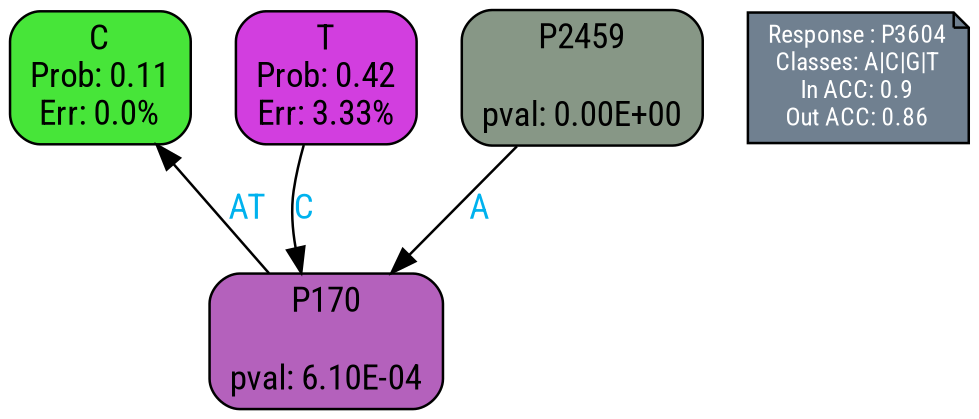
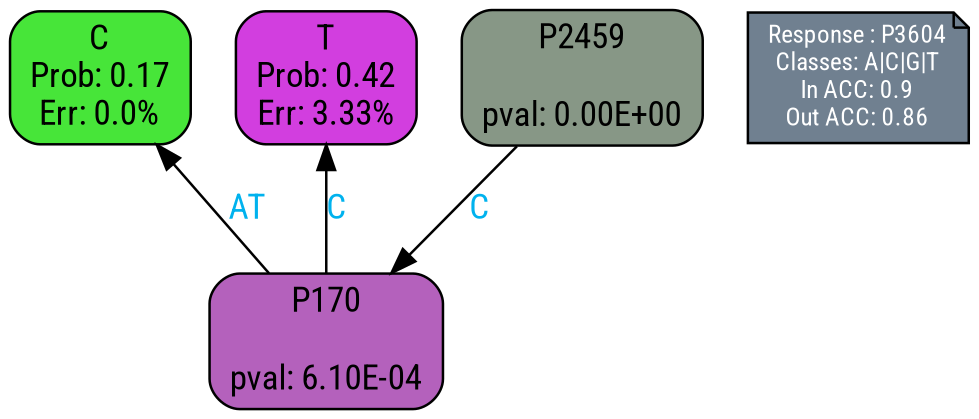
(100, 78) -> (100, 78)
(293, 196) -> (326, 222)
(481, 210) -> (481, 210)
